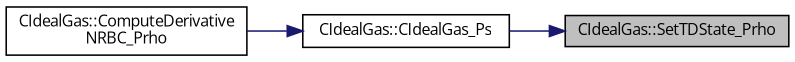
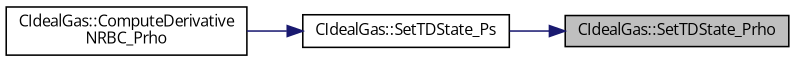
(406, 31) -> (406, 31)
